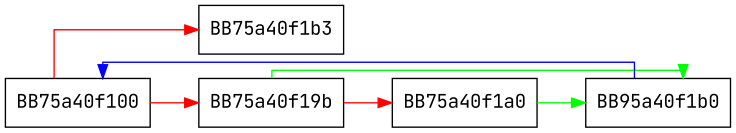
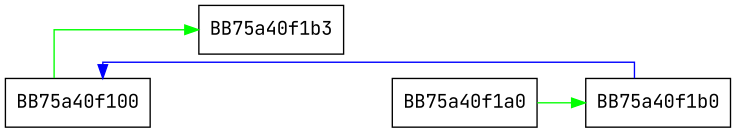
(95, 30) -> (95, 30)
(271, 103) -> none
(658, 103) -> (658, 103)
